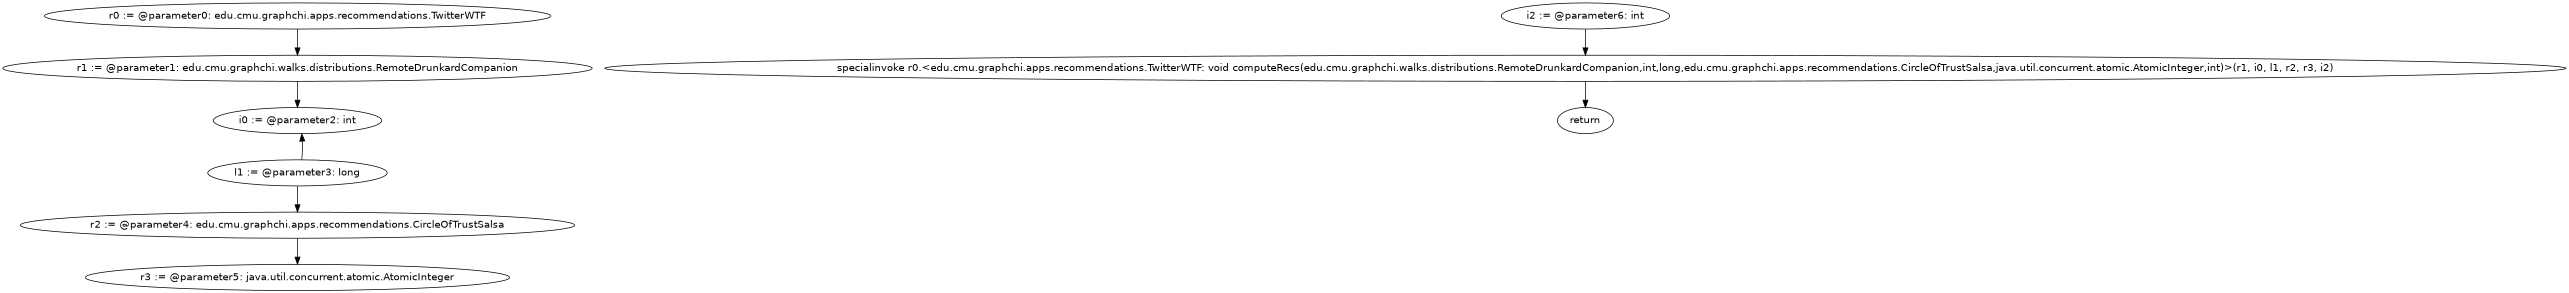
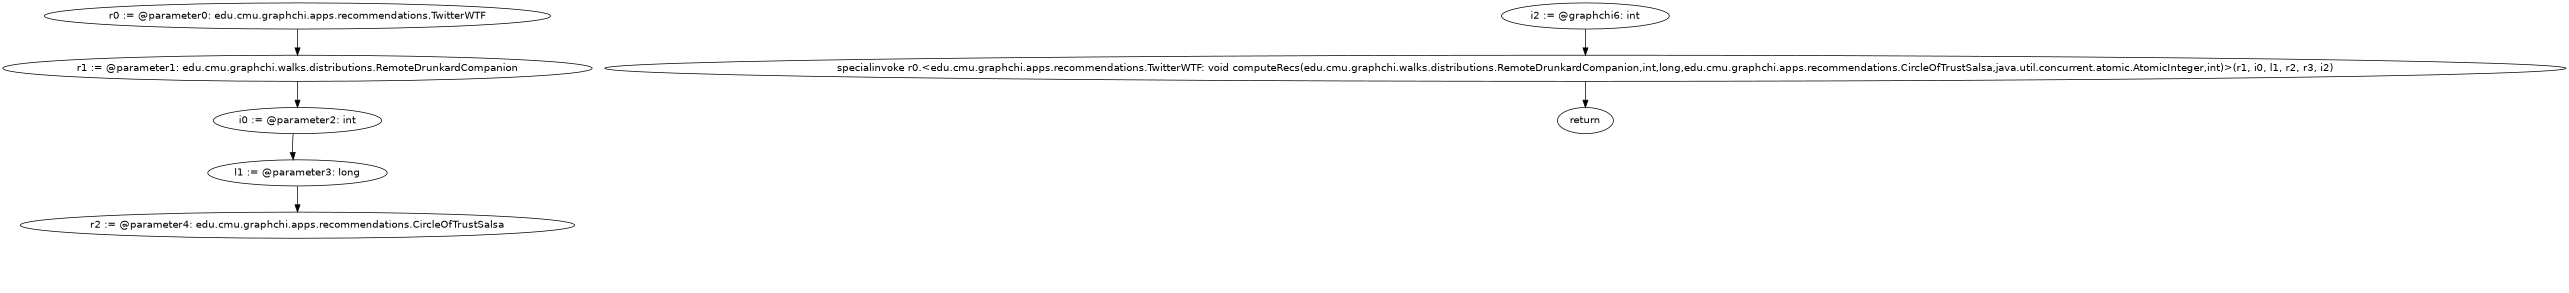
(1585, 16) -> (1585, 16)
(302, 150) -> (293, 143)
(297, 277) -> none
